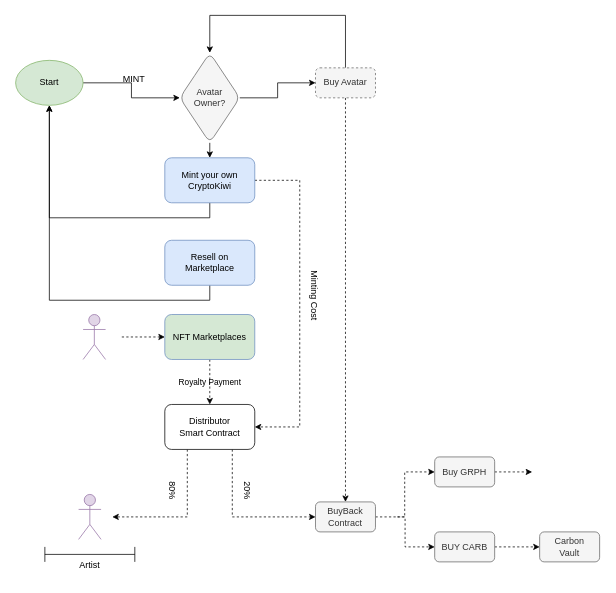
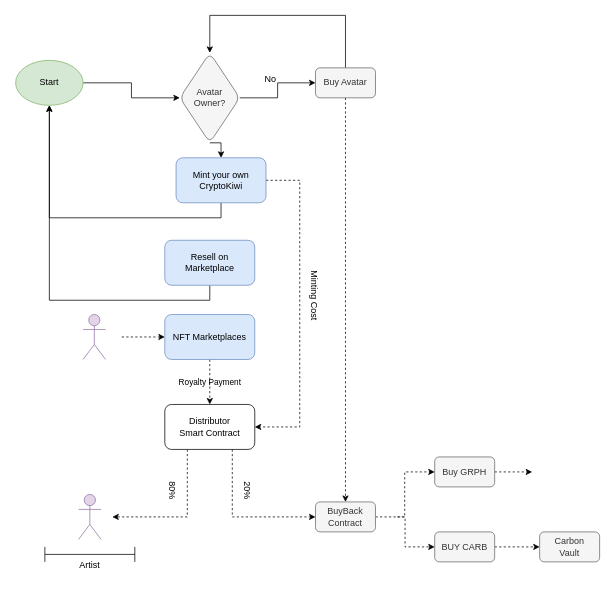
(134, 79) -> none
none -> (270, 79)
(345, 83) -> (345, 83)
(210, 180) -> (221, 180)
(210, 337) -> (210, 337)
